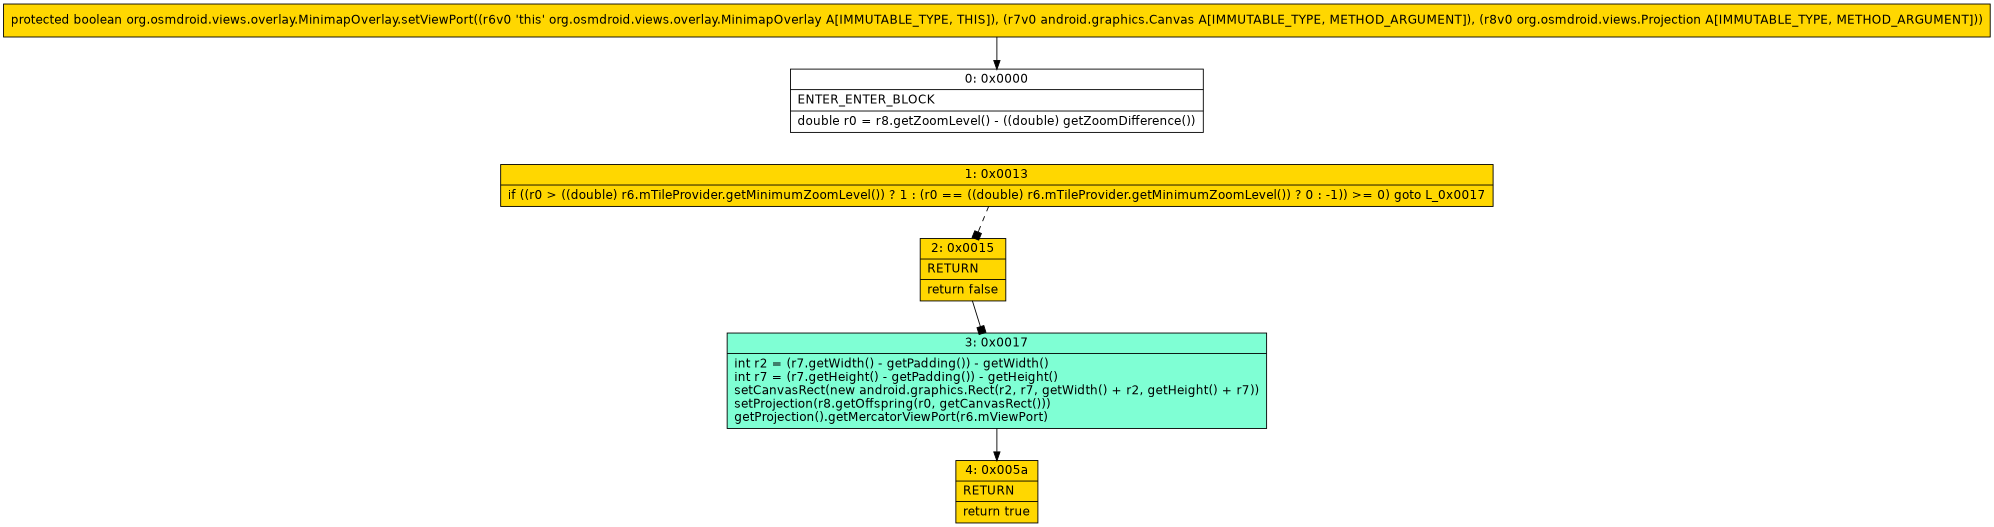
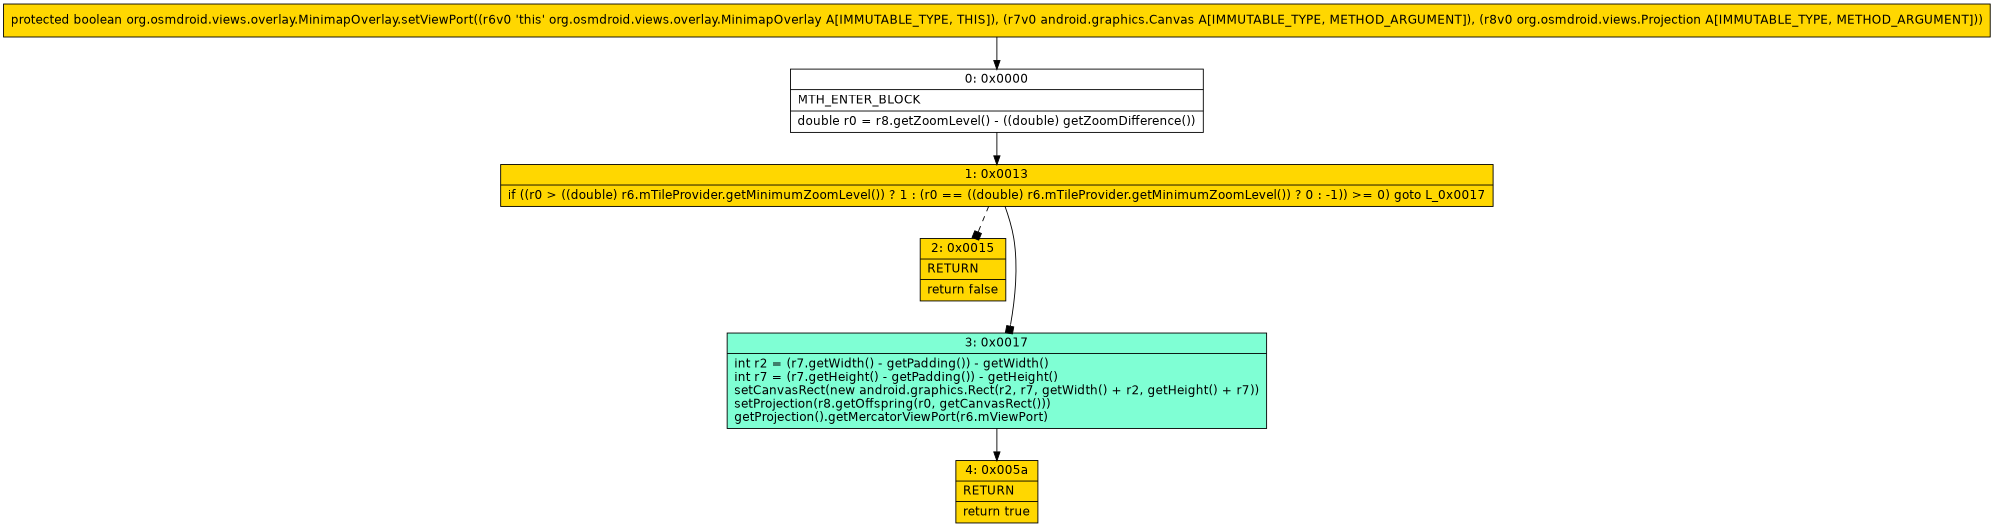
(866, 100) -> (860, 100)
none -> (997, 144)
(976, 313) -> (1016, 265)
